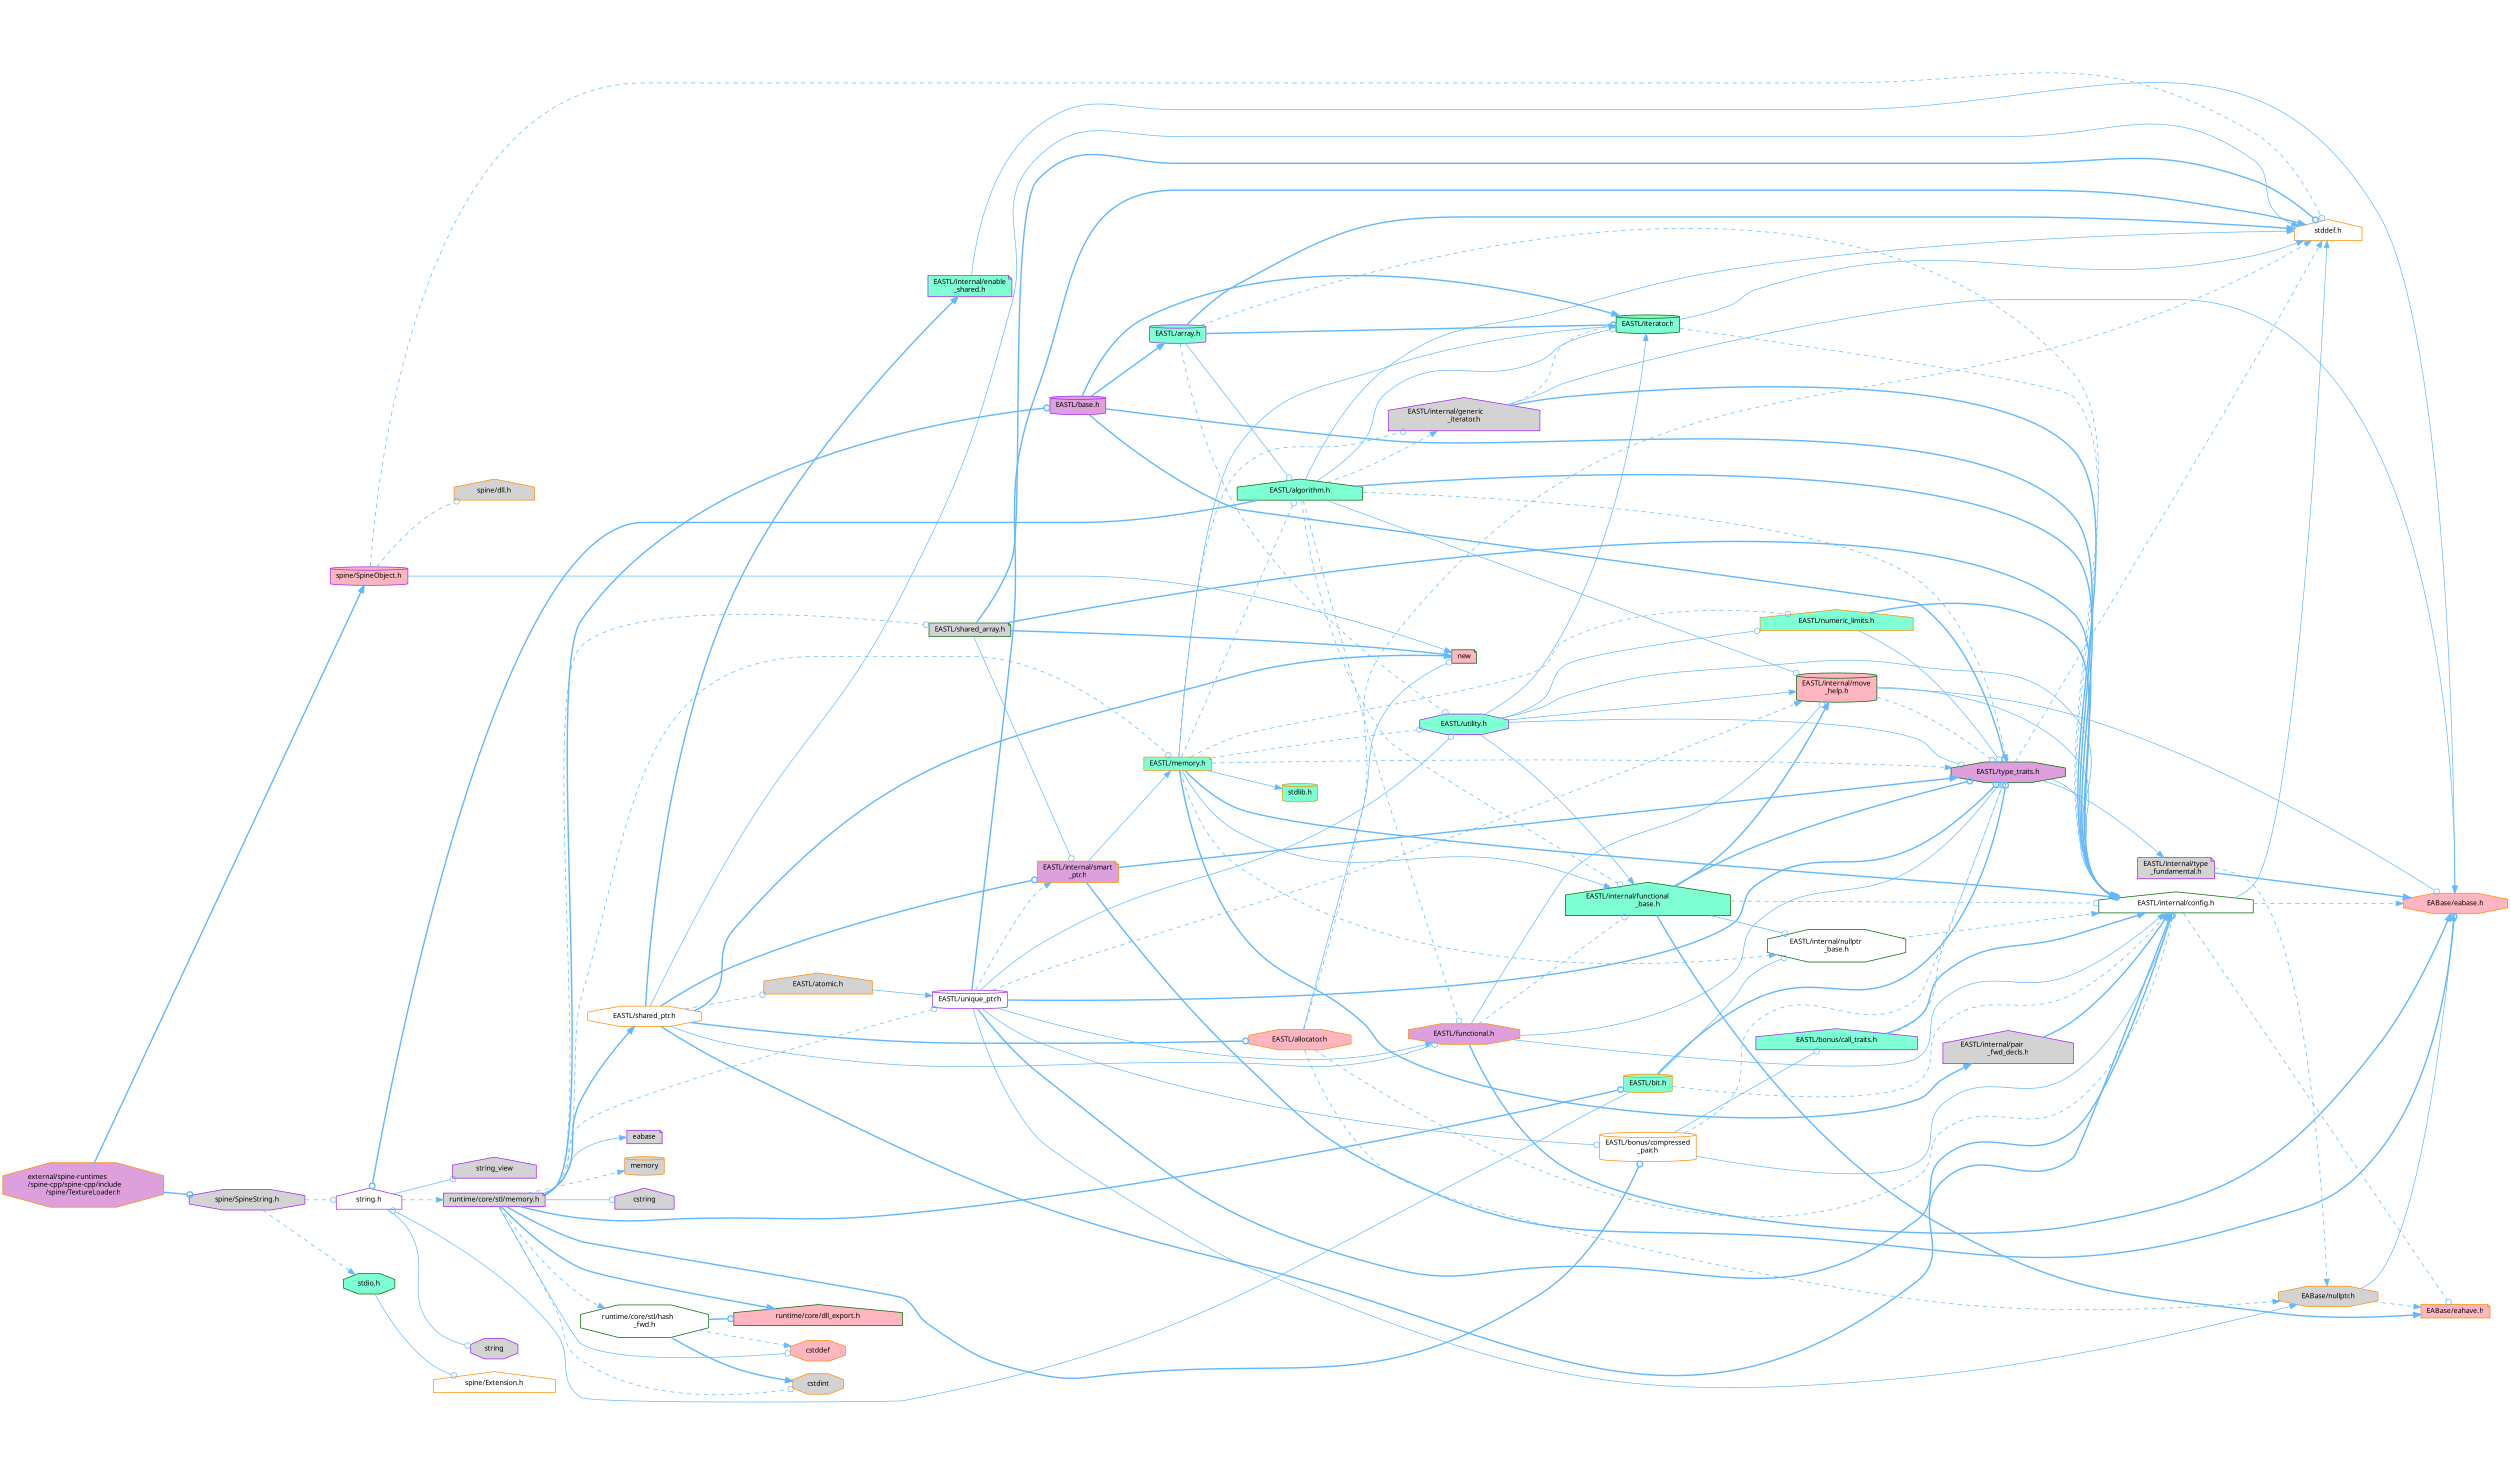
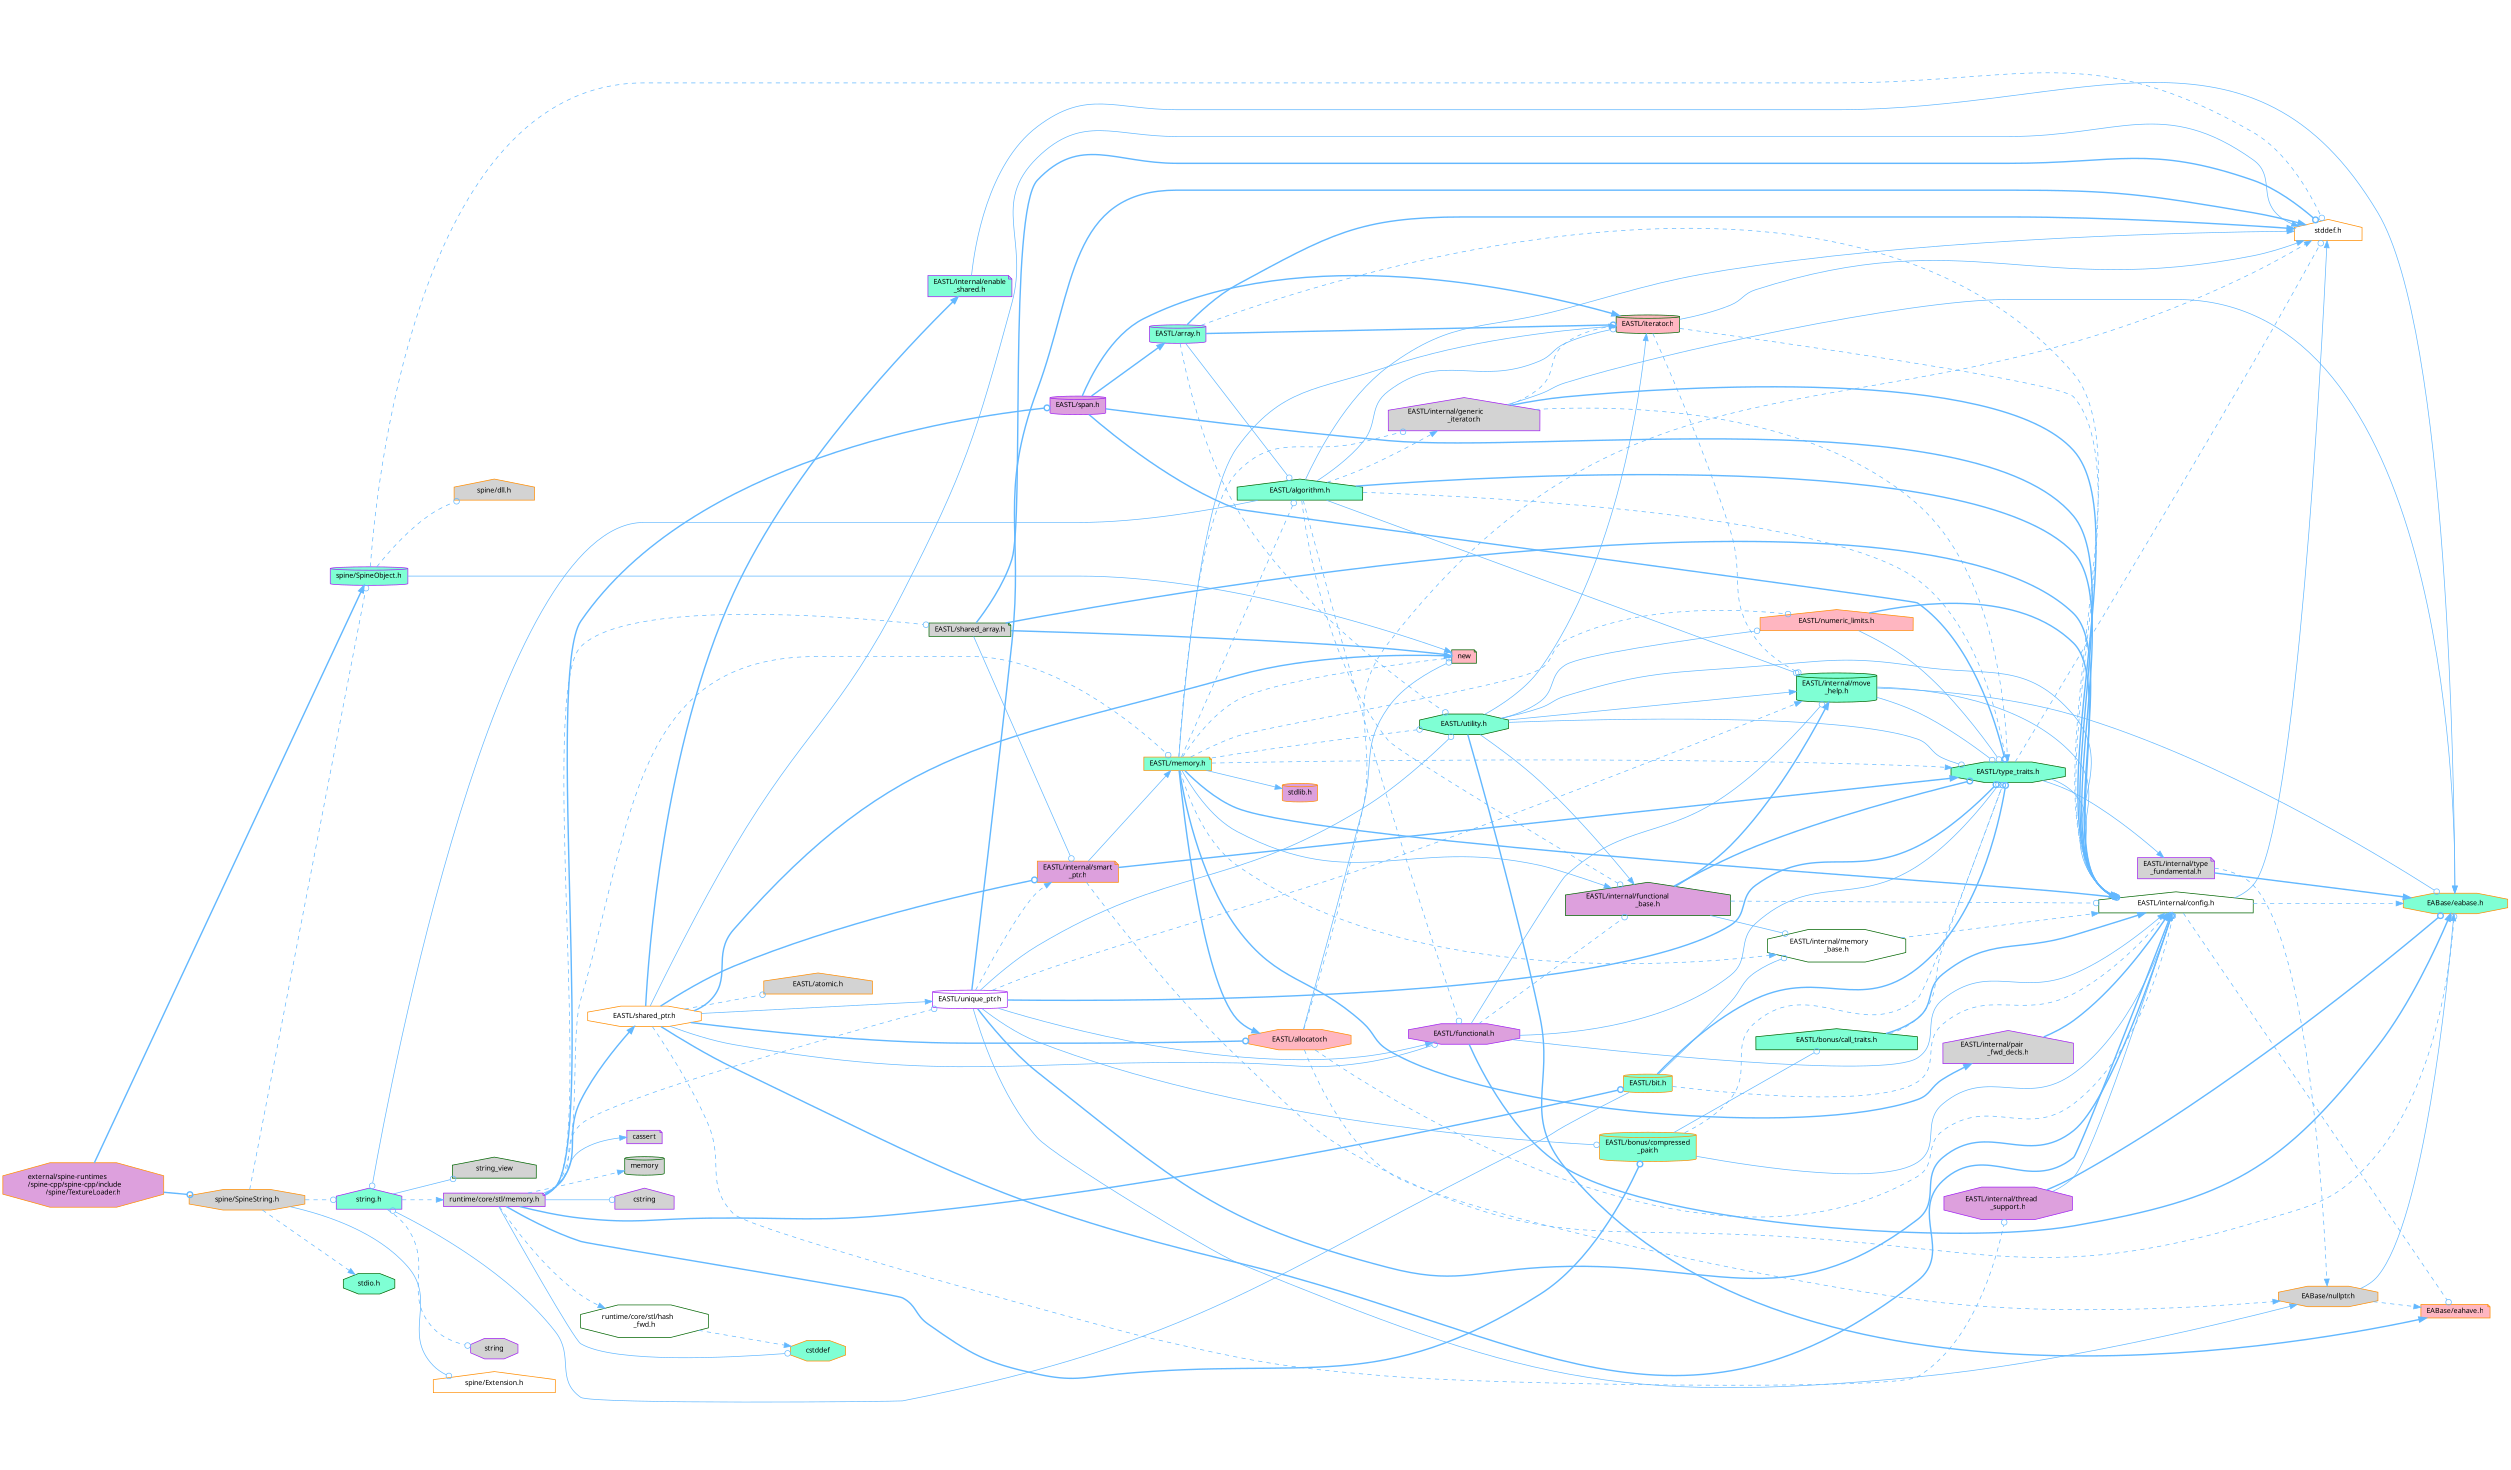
(1648, 324) -> (1648, 324)
(1078, 405) -> (1078, 405)
none -> (1864, 468)
(2169, 506) -> (2169, 506)
none -> (1723, 508)
(1745, 526) -> (1745, 526)
(589, 549) -> (589, 549)
(369, 576) -> (369, 576)
(1837, 621) -> (1837, 621)
none -> (1301, 681)
(1837, 688) -> (1837, 688)
(1936, 722) -> (1936, 722)
(1464, 724) -> (1464, 724)
(2008, 772) -> (2008, 772)
(1300, 793) -> (1300, 793)
none -> (308, 890)
(1648, 901) -> (1648, 901)
(2455, 903) -> (2455, 903)
none -> (1199, 907)
(1837, 946) -> (1837, 946)
(899, 992) -> (813, 1008)
(1464, 1034) -> (1464, 1034)
(1837, 1040) -> (1837, 1040)
(644, 1137) -> (644, 1137)
(1648, 1147) -> (1648, 1147)
(644, 1166) -> (644, 1166)
(494, 1169) -> (494, 1169)
(247, 1200) -> (247, 1200)
(369, 1200) -> (369, 1200)
none -> (2008, 1203)
(1805, 1238) -> (1805, 1238)
(1969, 1239) -> (1751, 1298)
(418, 1283) -> (419, 1275)
(818, 1316) -> none
(407, 1341) -> (403, 1262)
(818, 1351) -> (818, 1351)
(818, 1384) -> none
